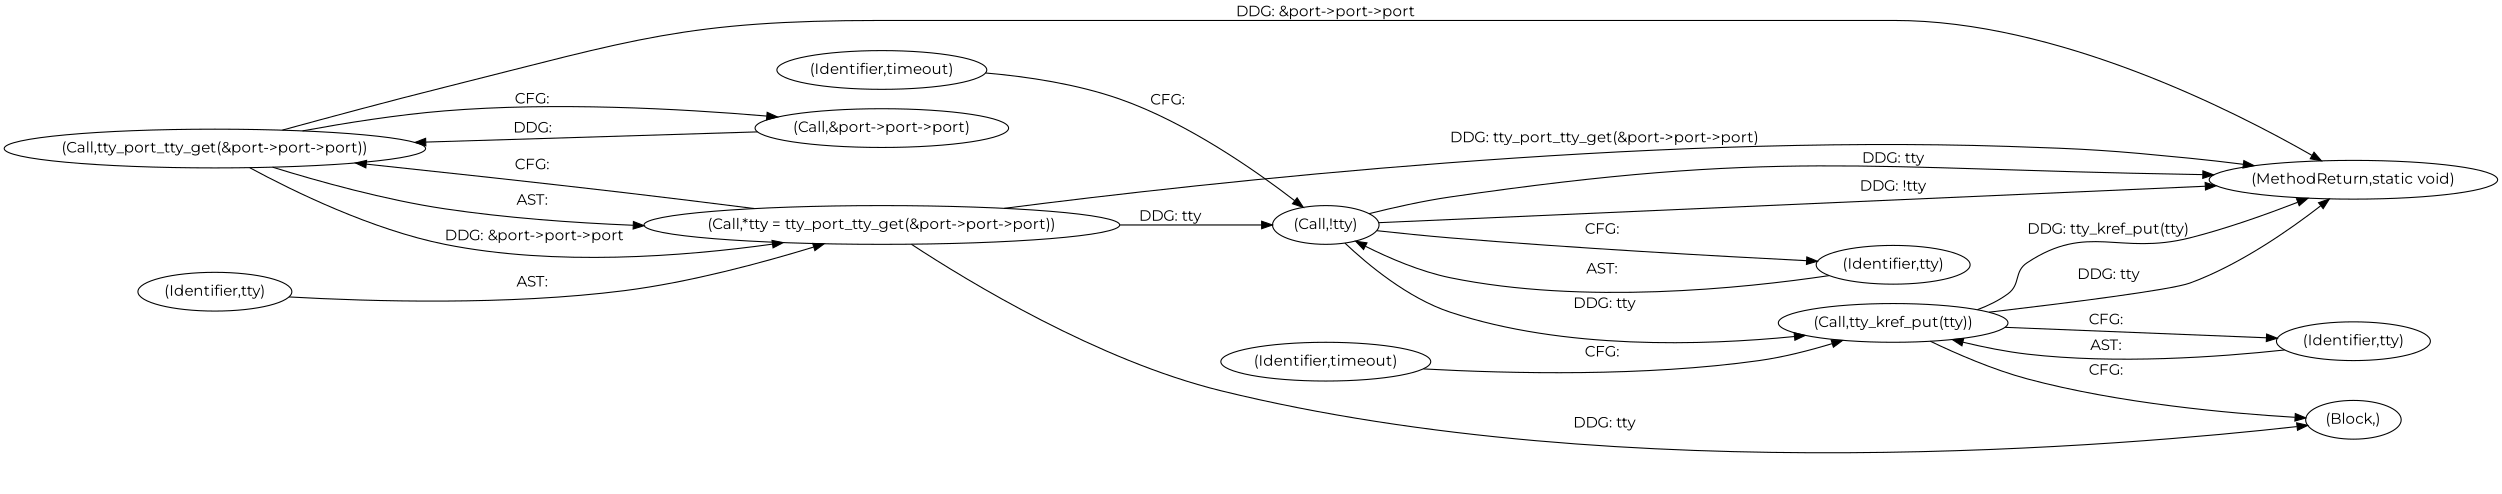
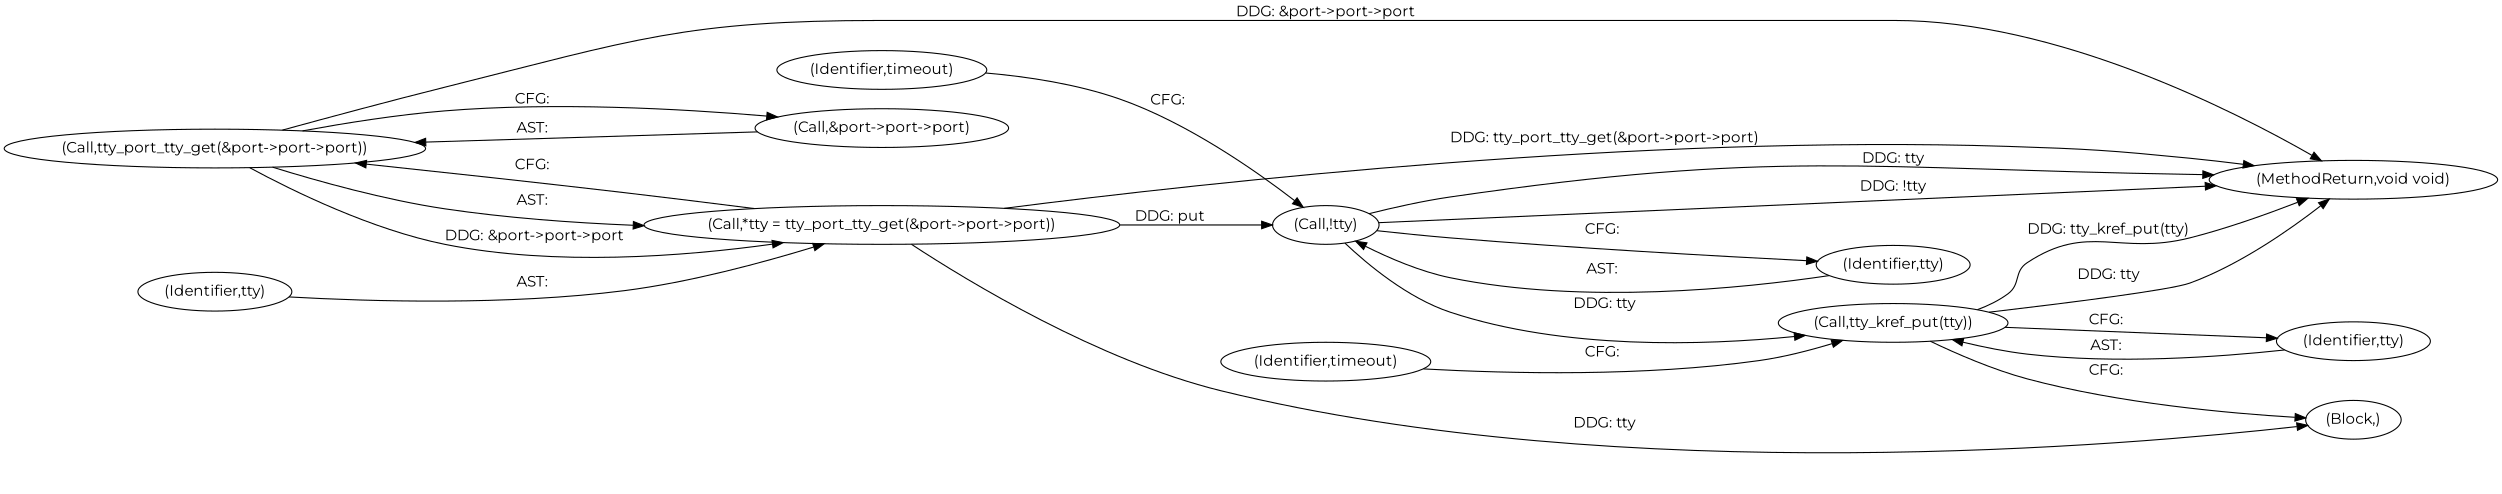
(535, 129) -> (535, 129)
(2353, 180) -> (2353, 180)
(1170, 217) -> (1170, 217)
